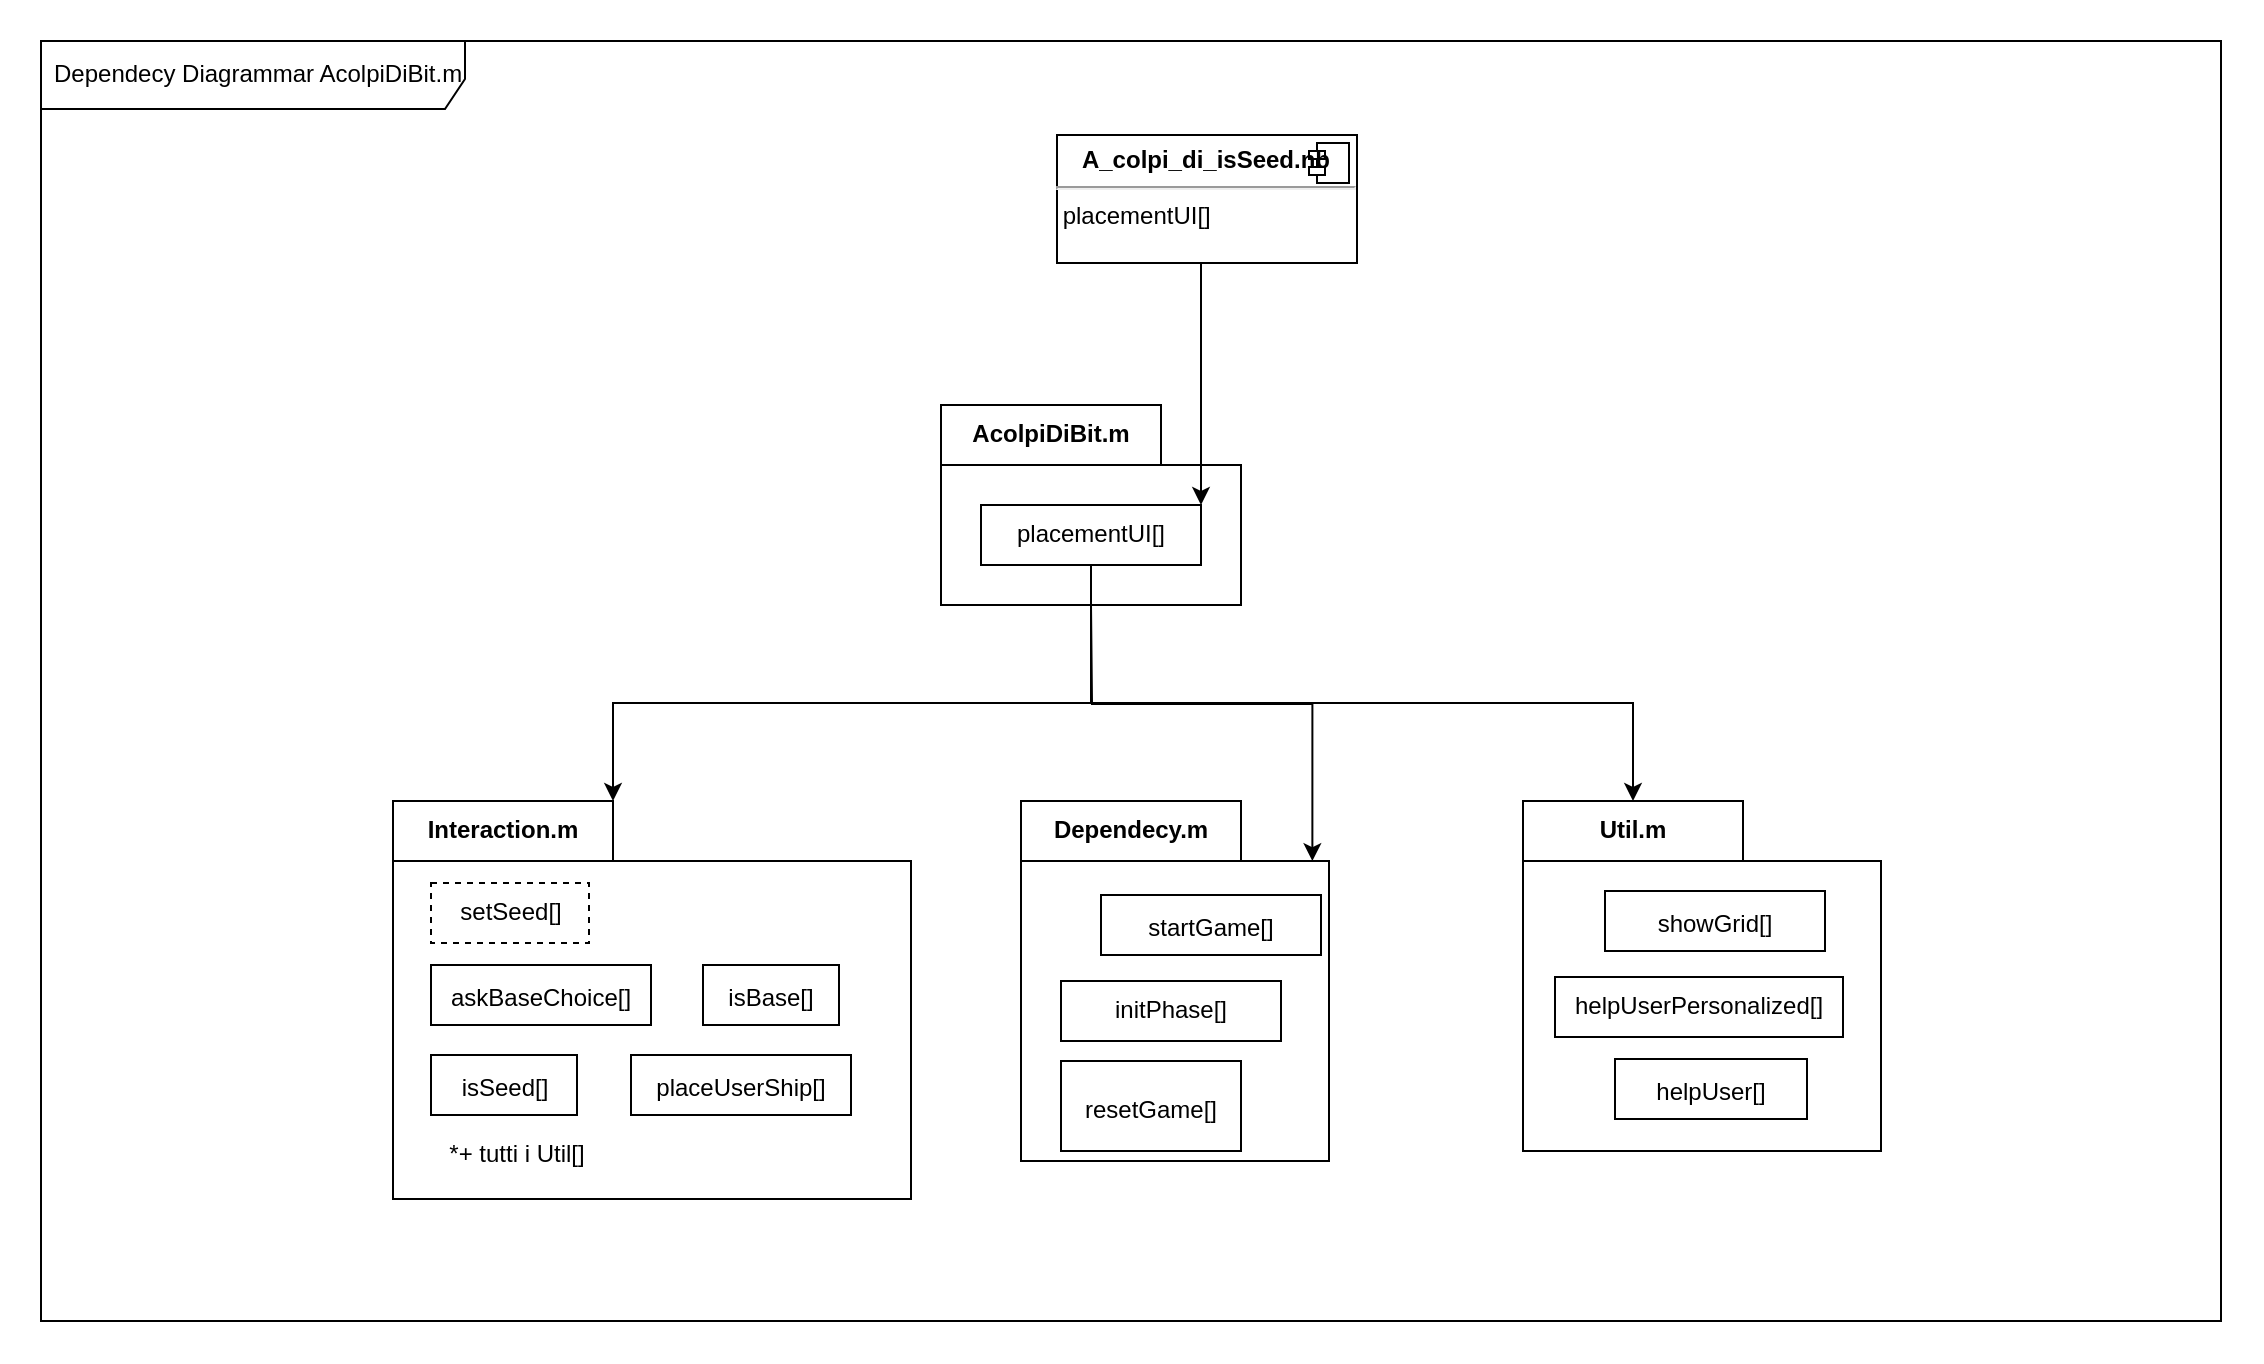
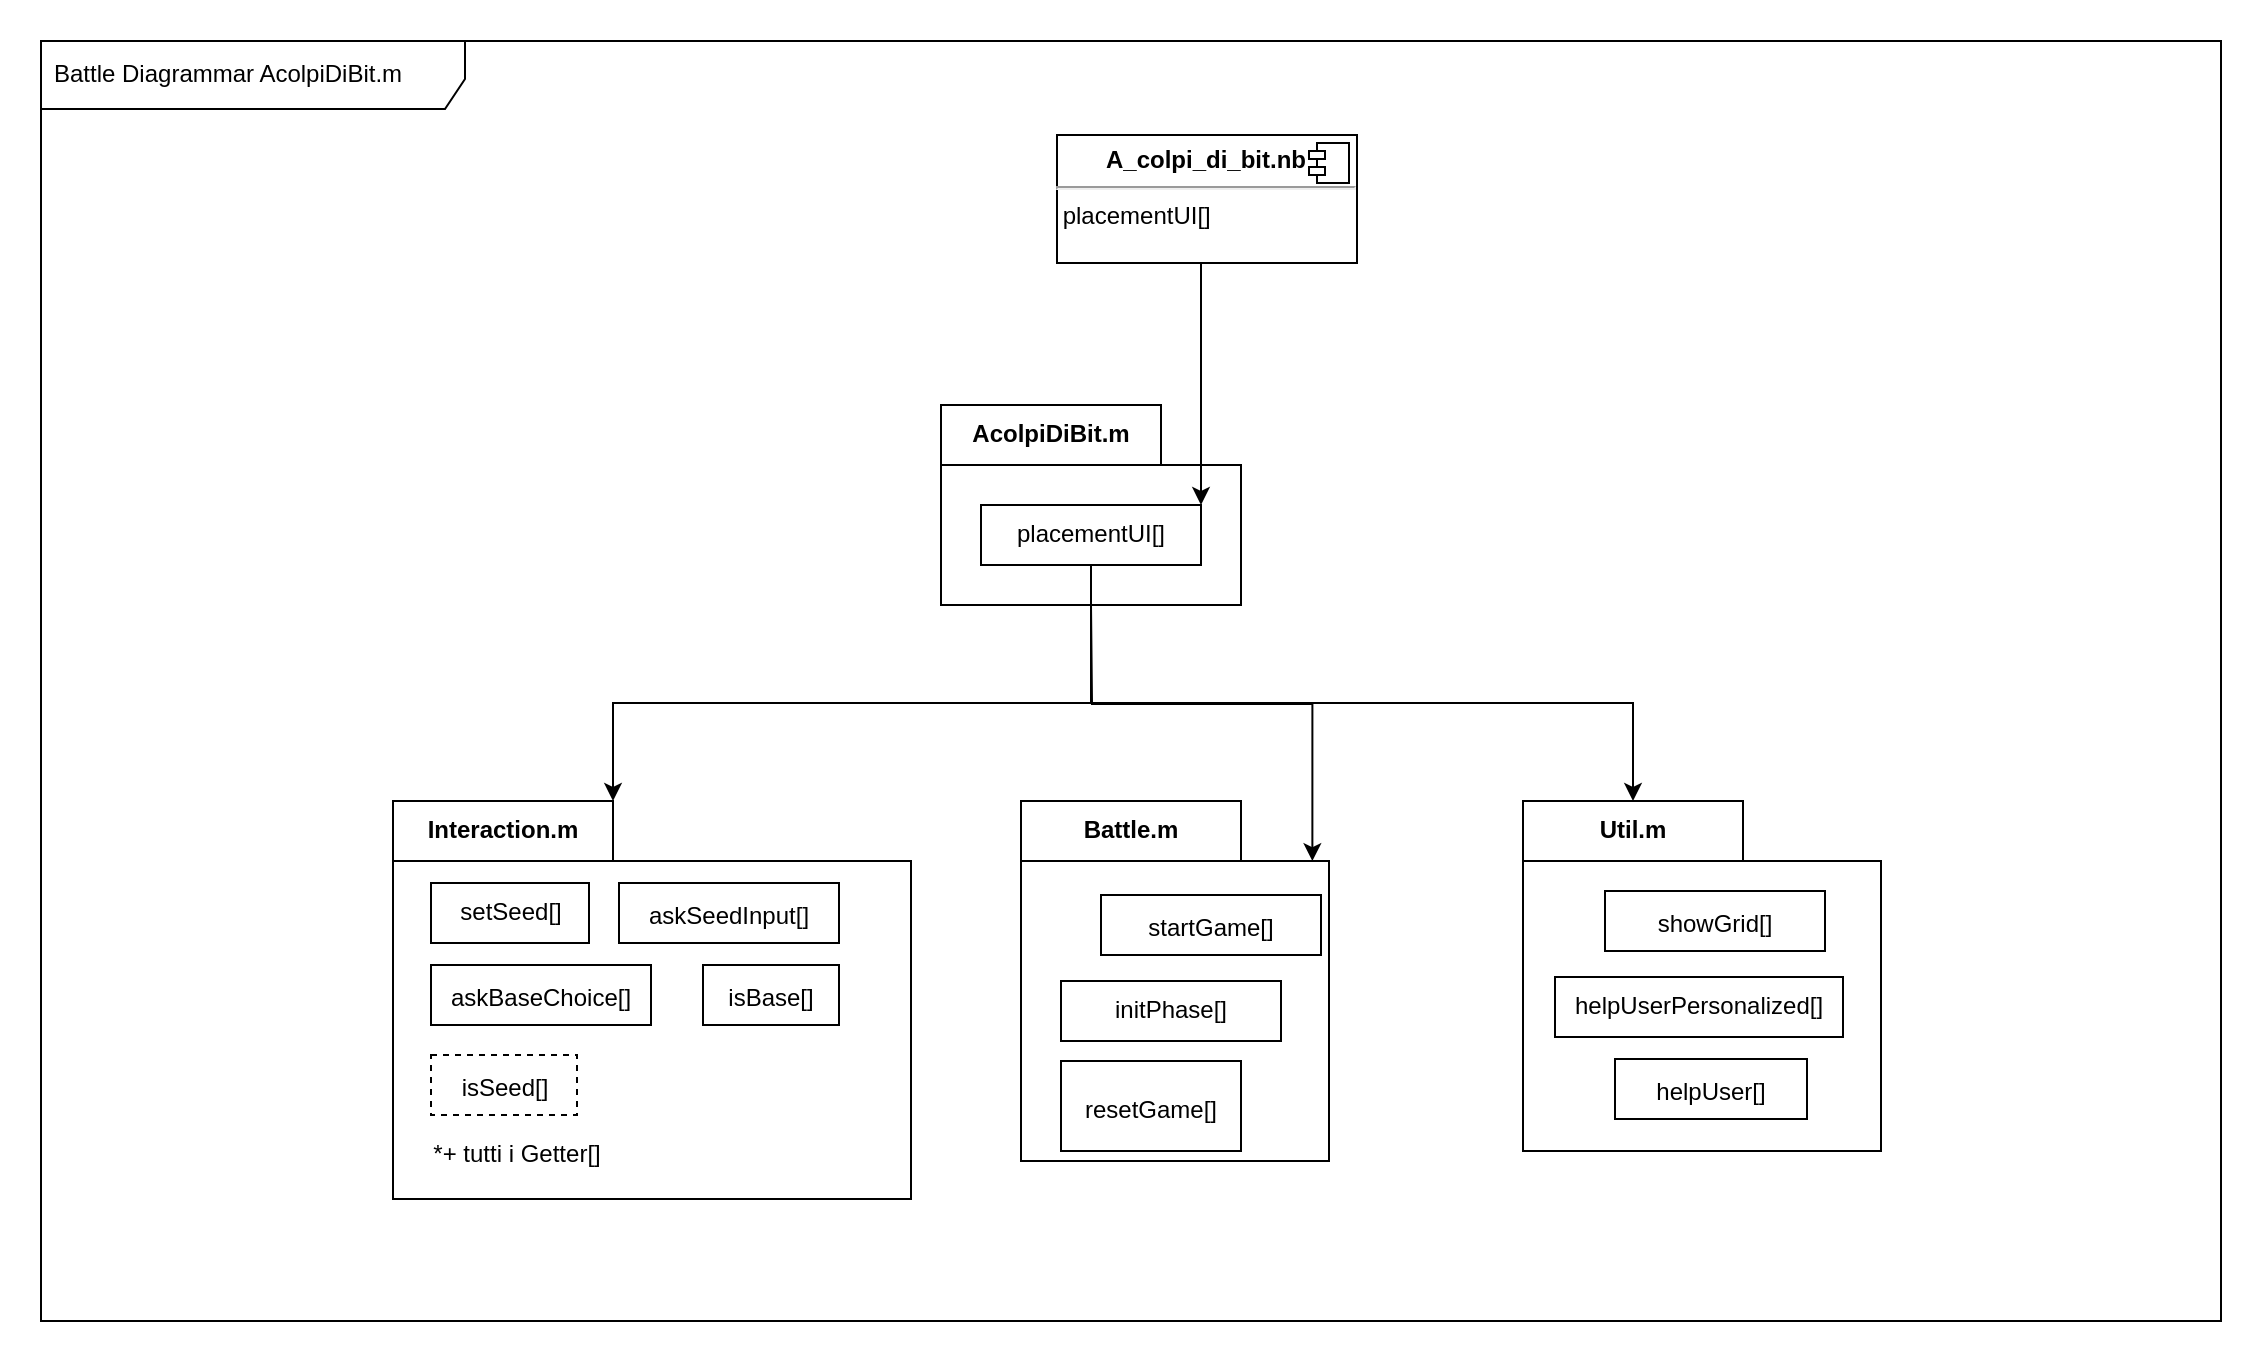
(259, 75) -> (235, 75)
(1176, 135) -> (1156, 135)
(1132, 831) -> (1132, 831)
(510, 913) -> (510, 913)
none -> (729, 913)
(504, 1085) -> (504, 1085)
(741, 1085) -> none
(518, 1155) -> (518, 1155)
